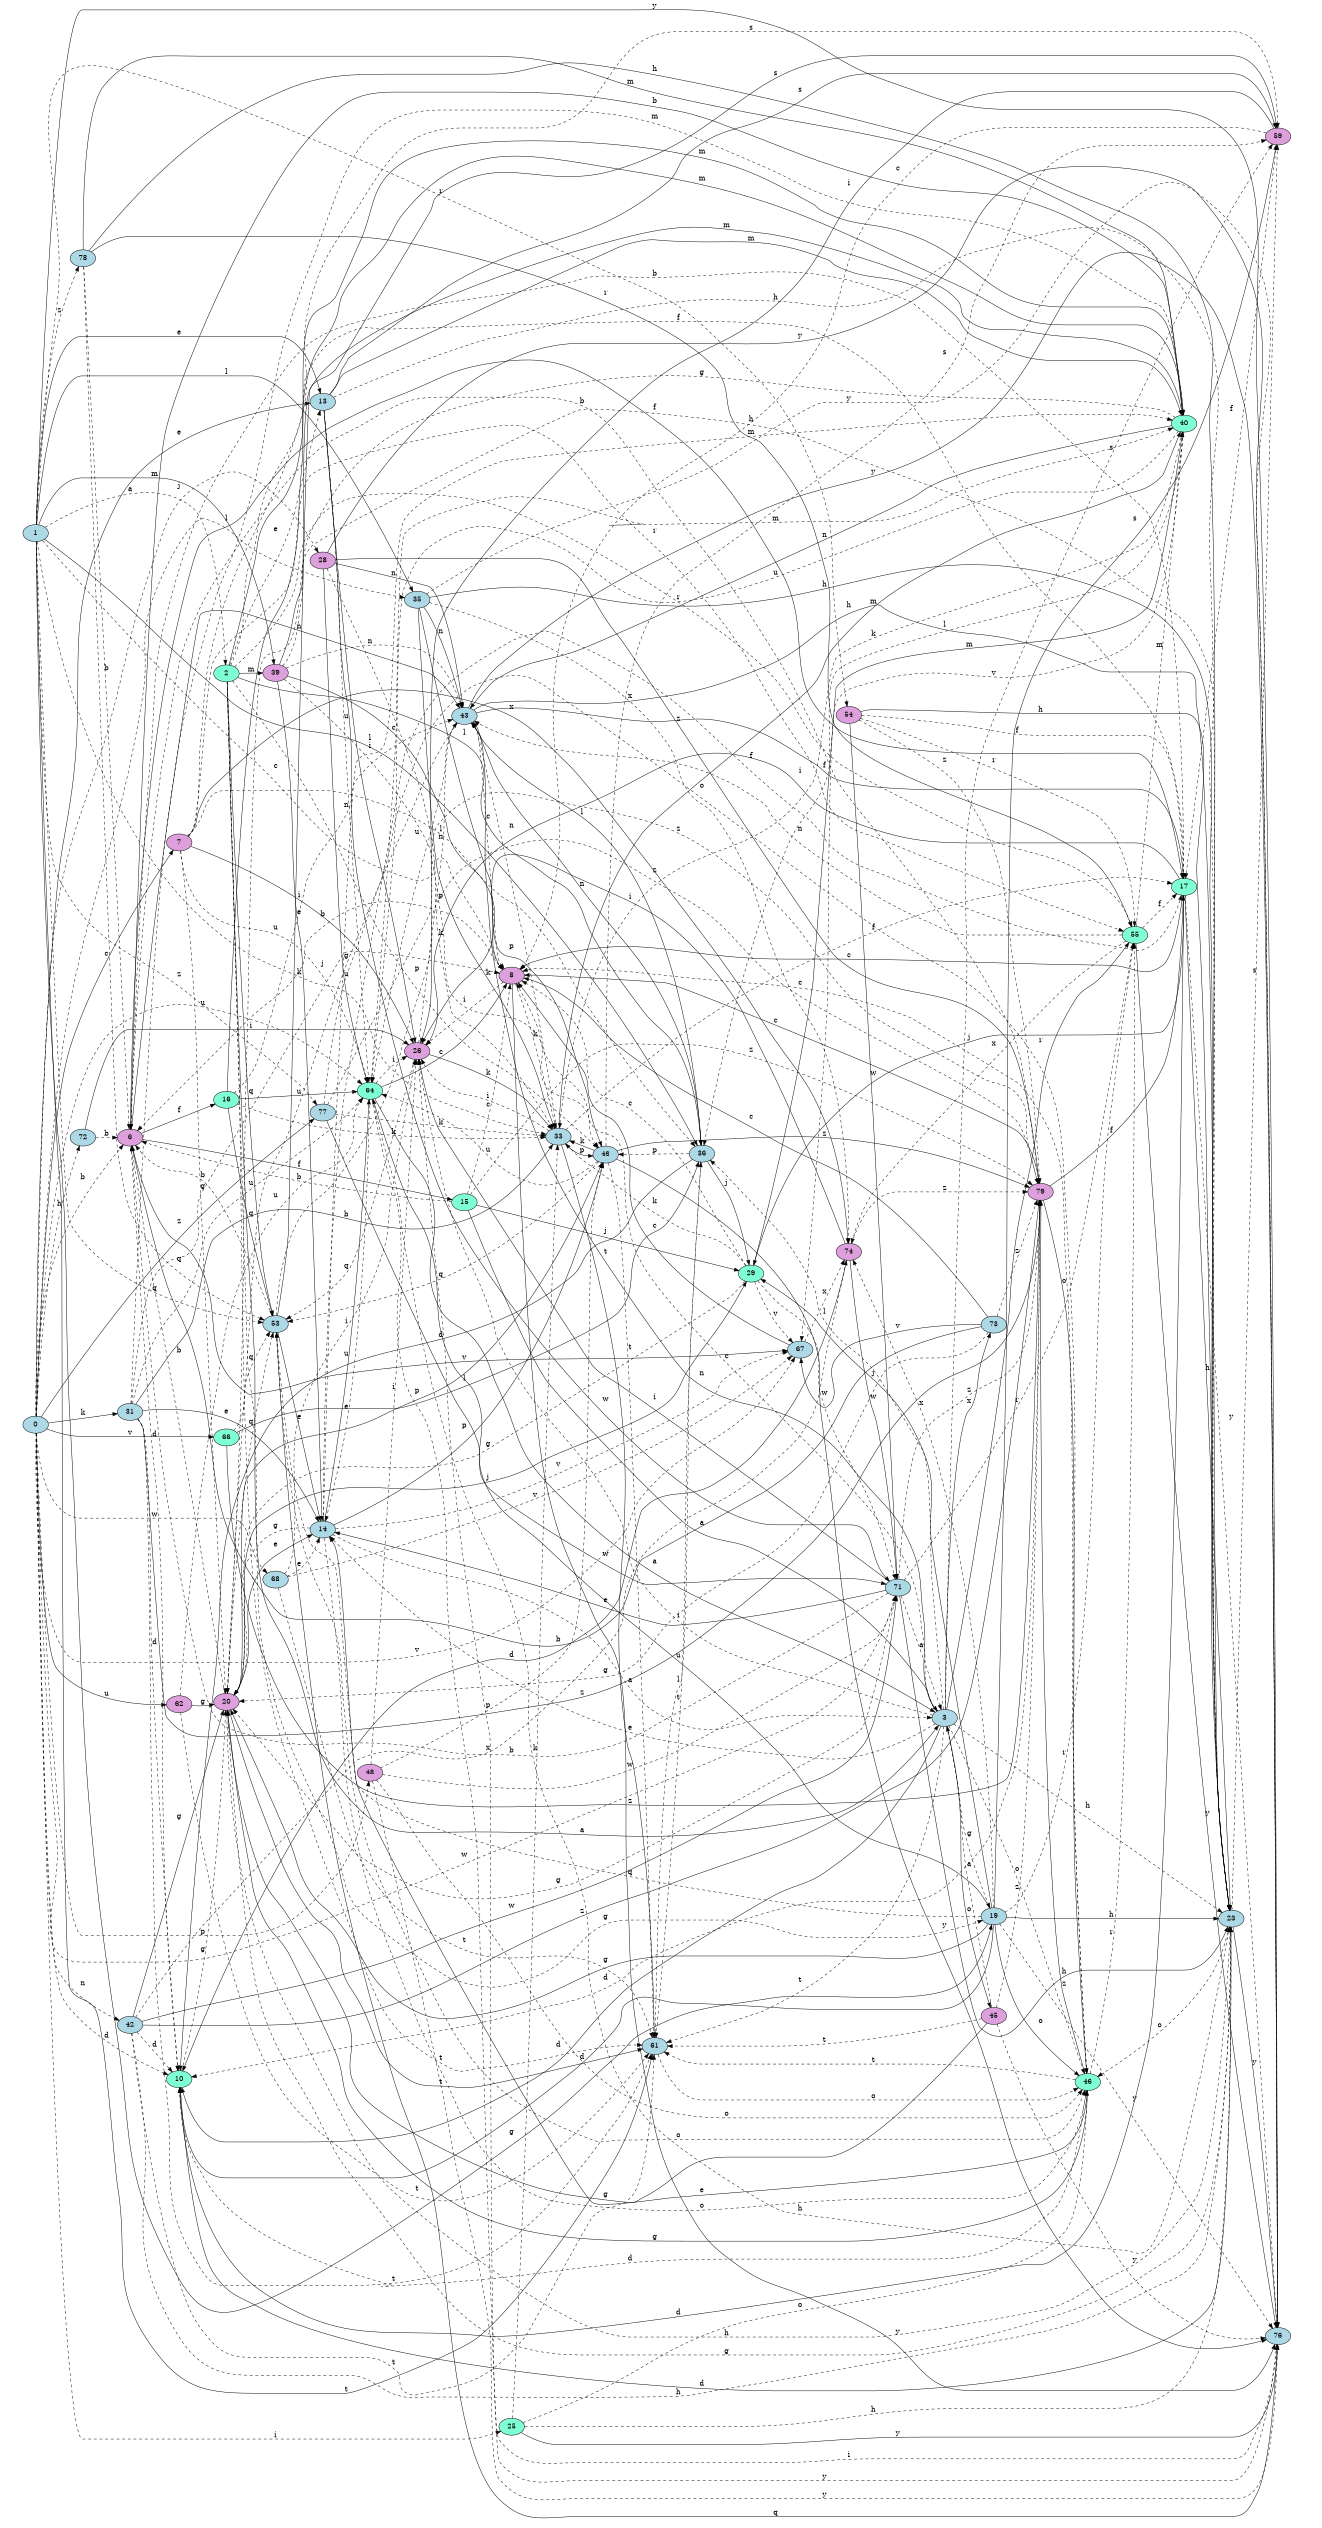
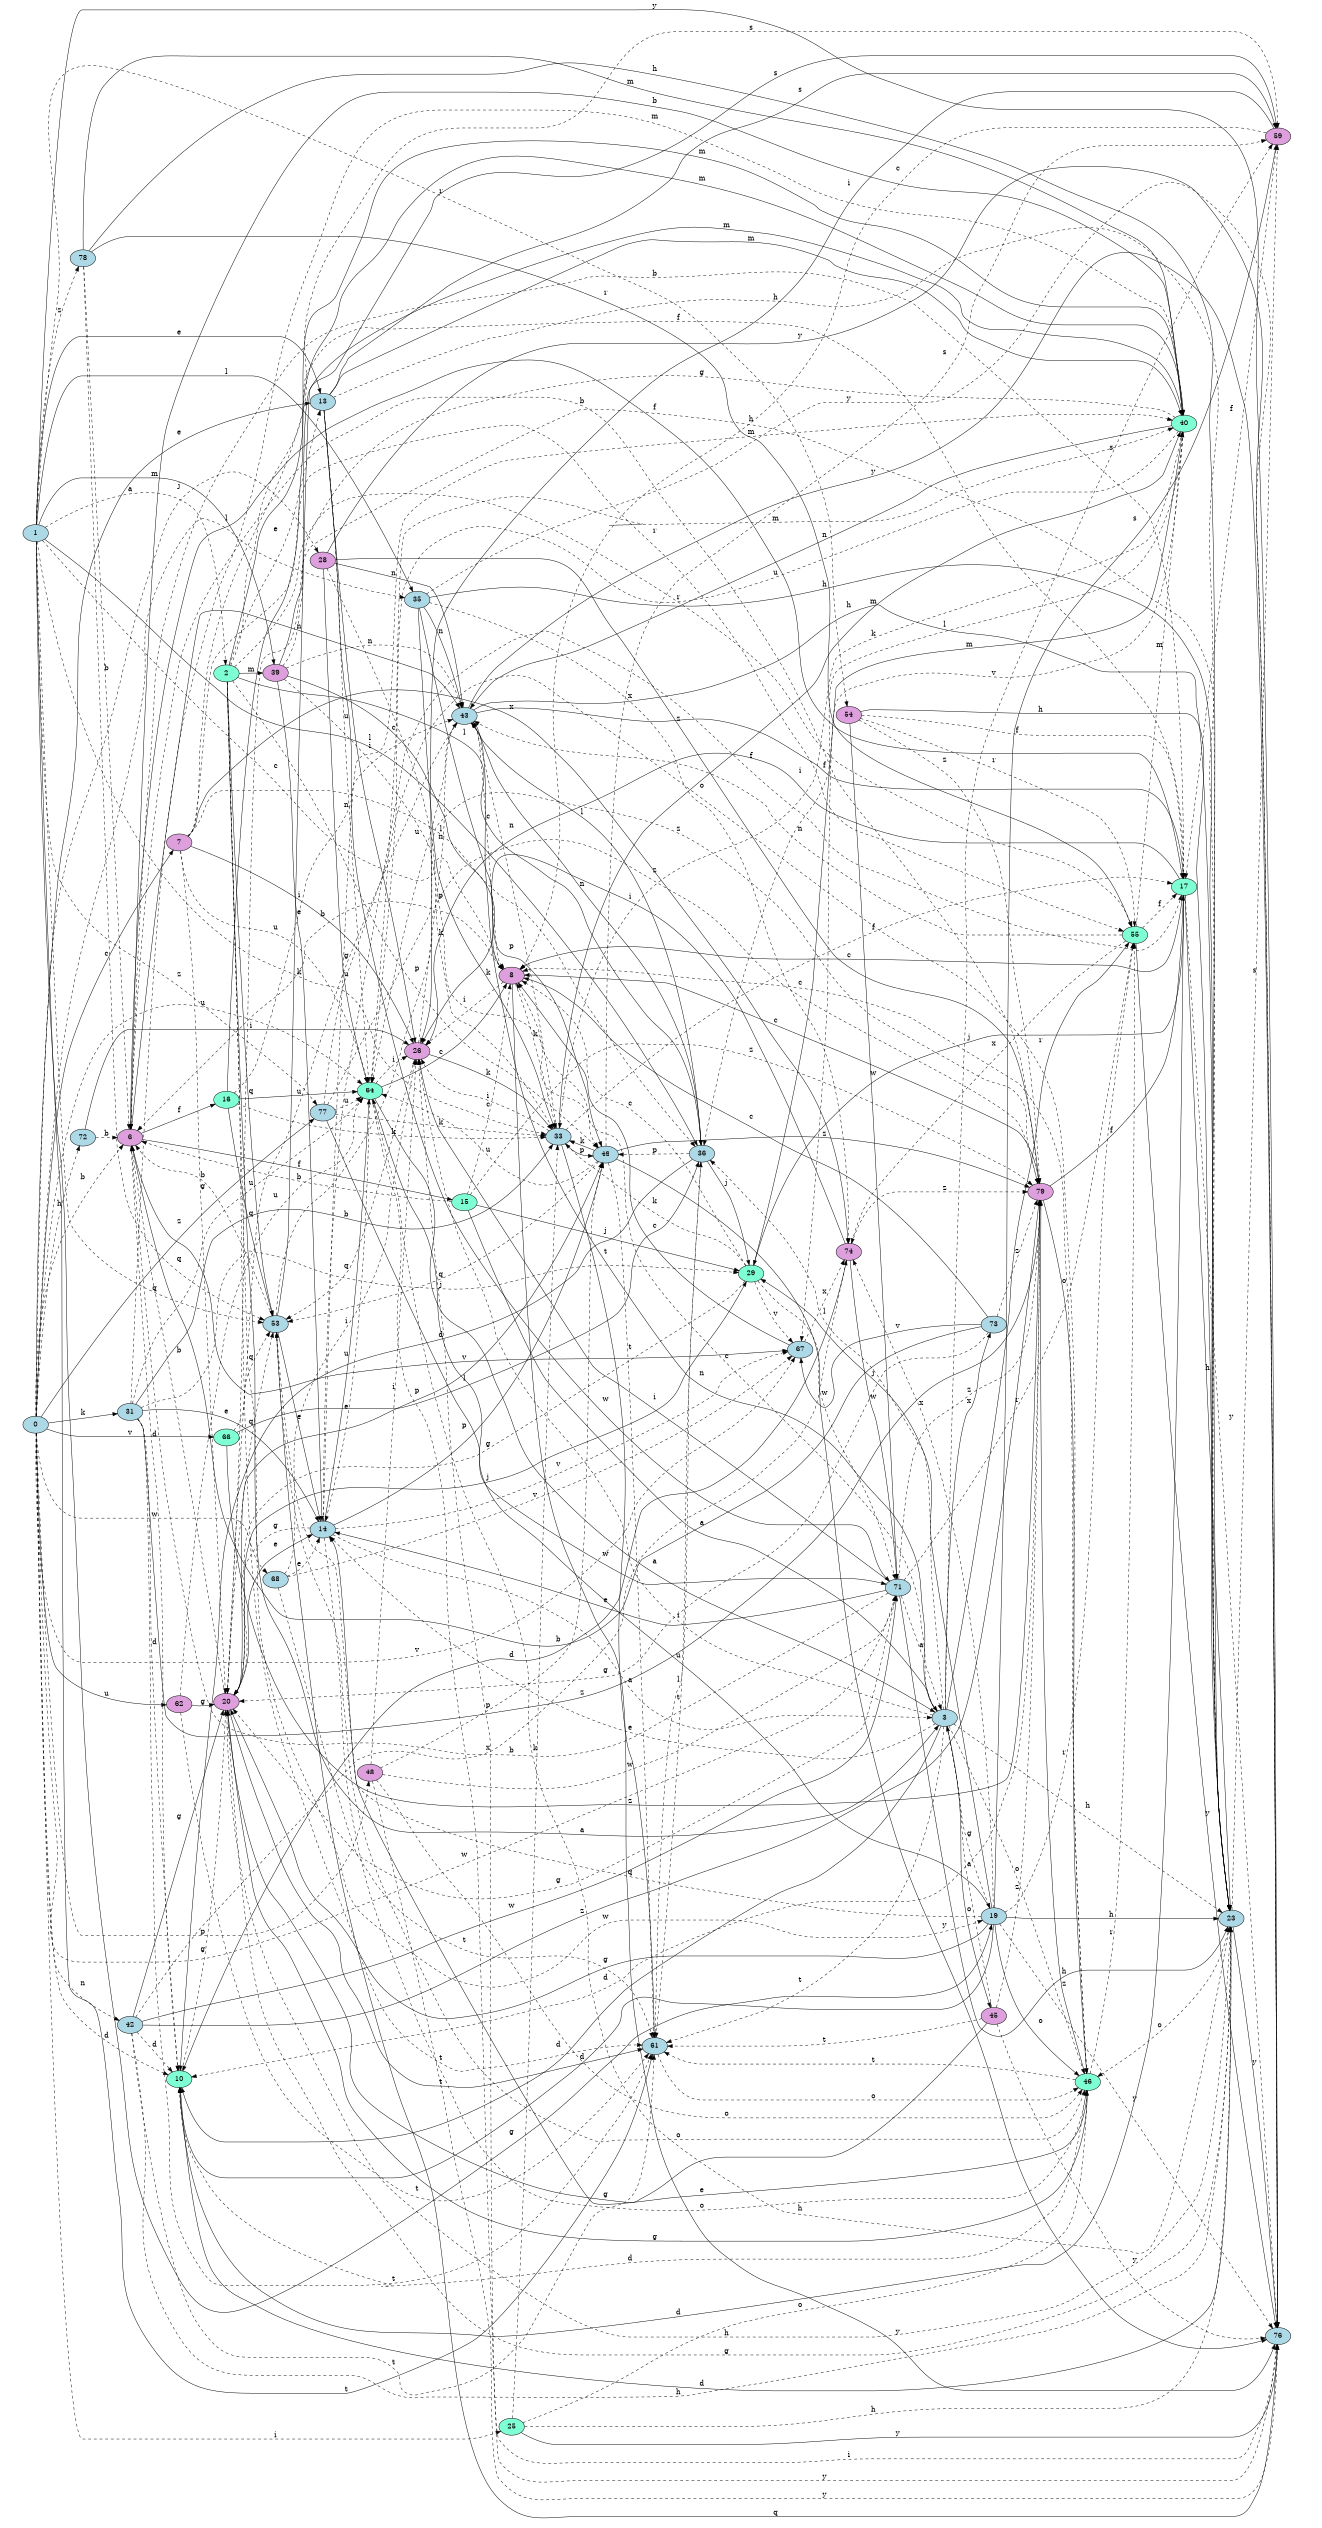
(260, 1094) -> (386, 1285)
none -> (346, 1106)
(606, 1917) -> (606, 1917)
